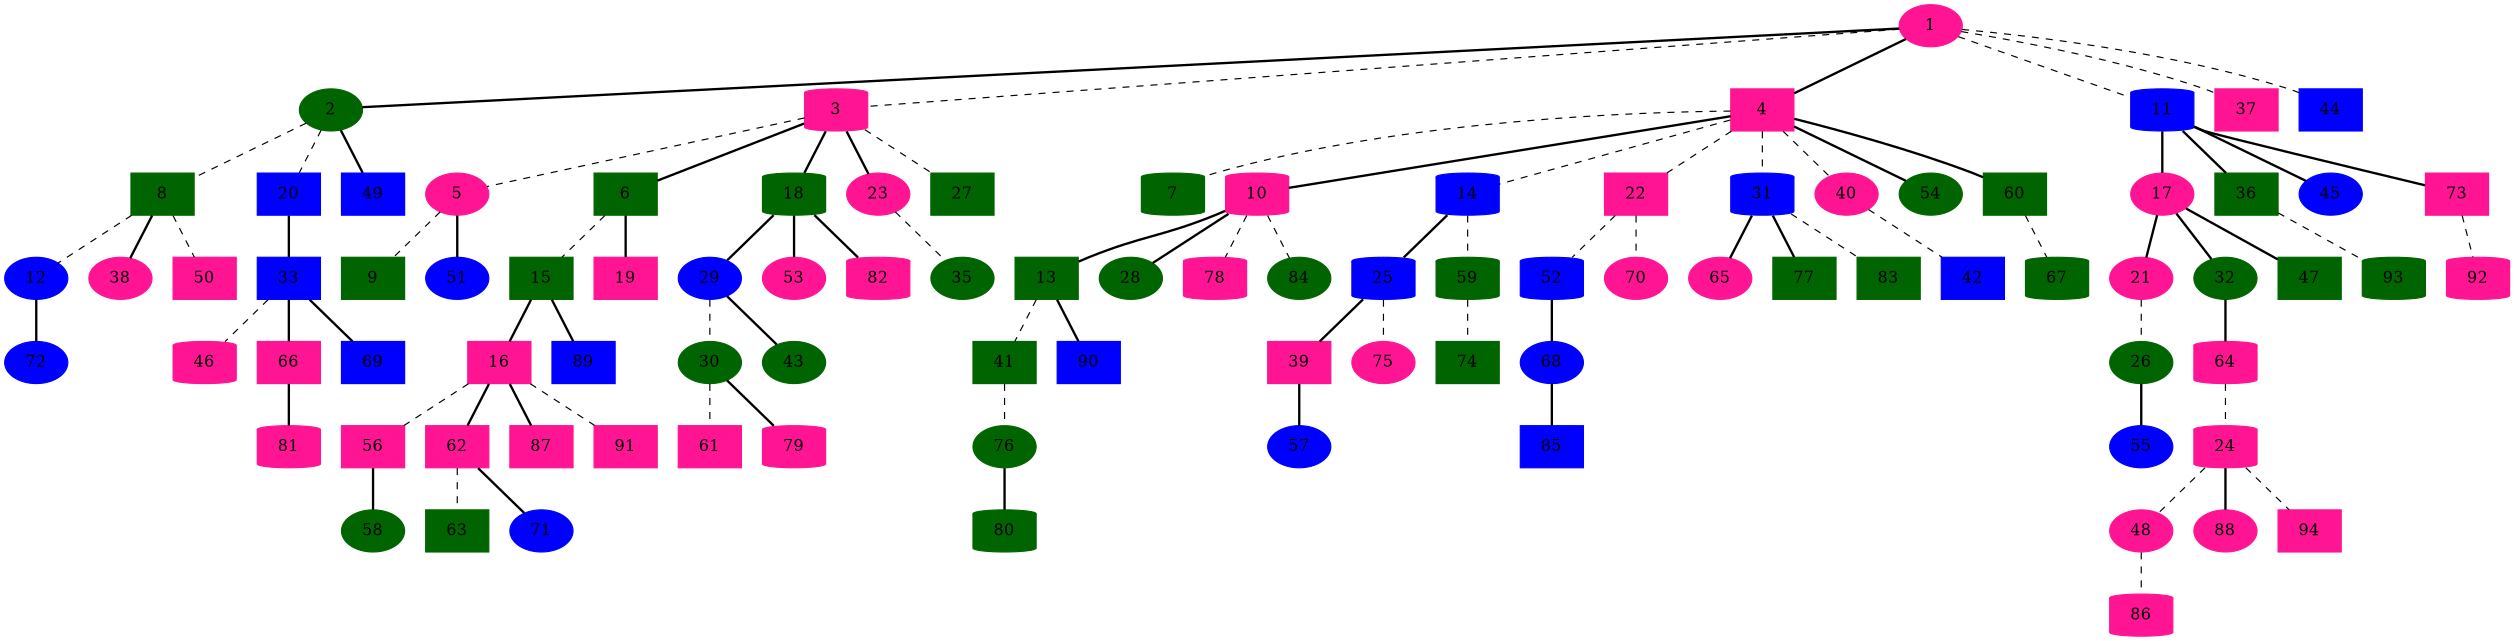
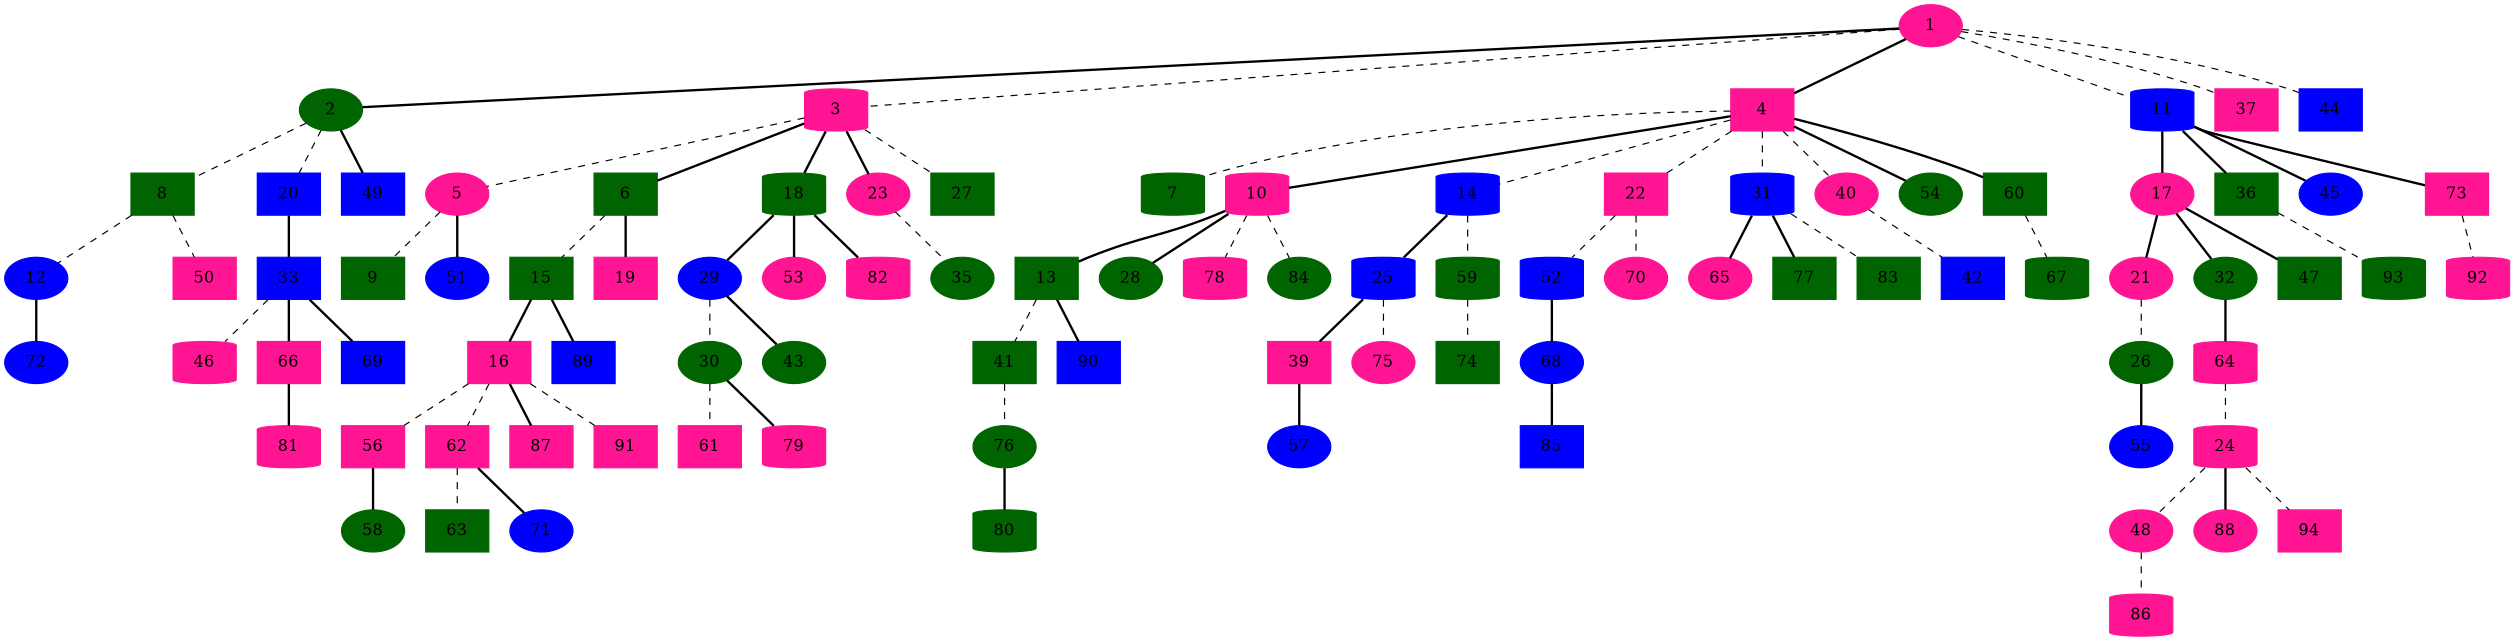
(120, 278) -> none
(478, 405) -> (478, 405)
